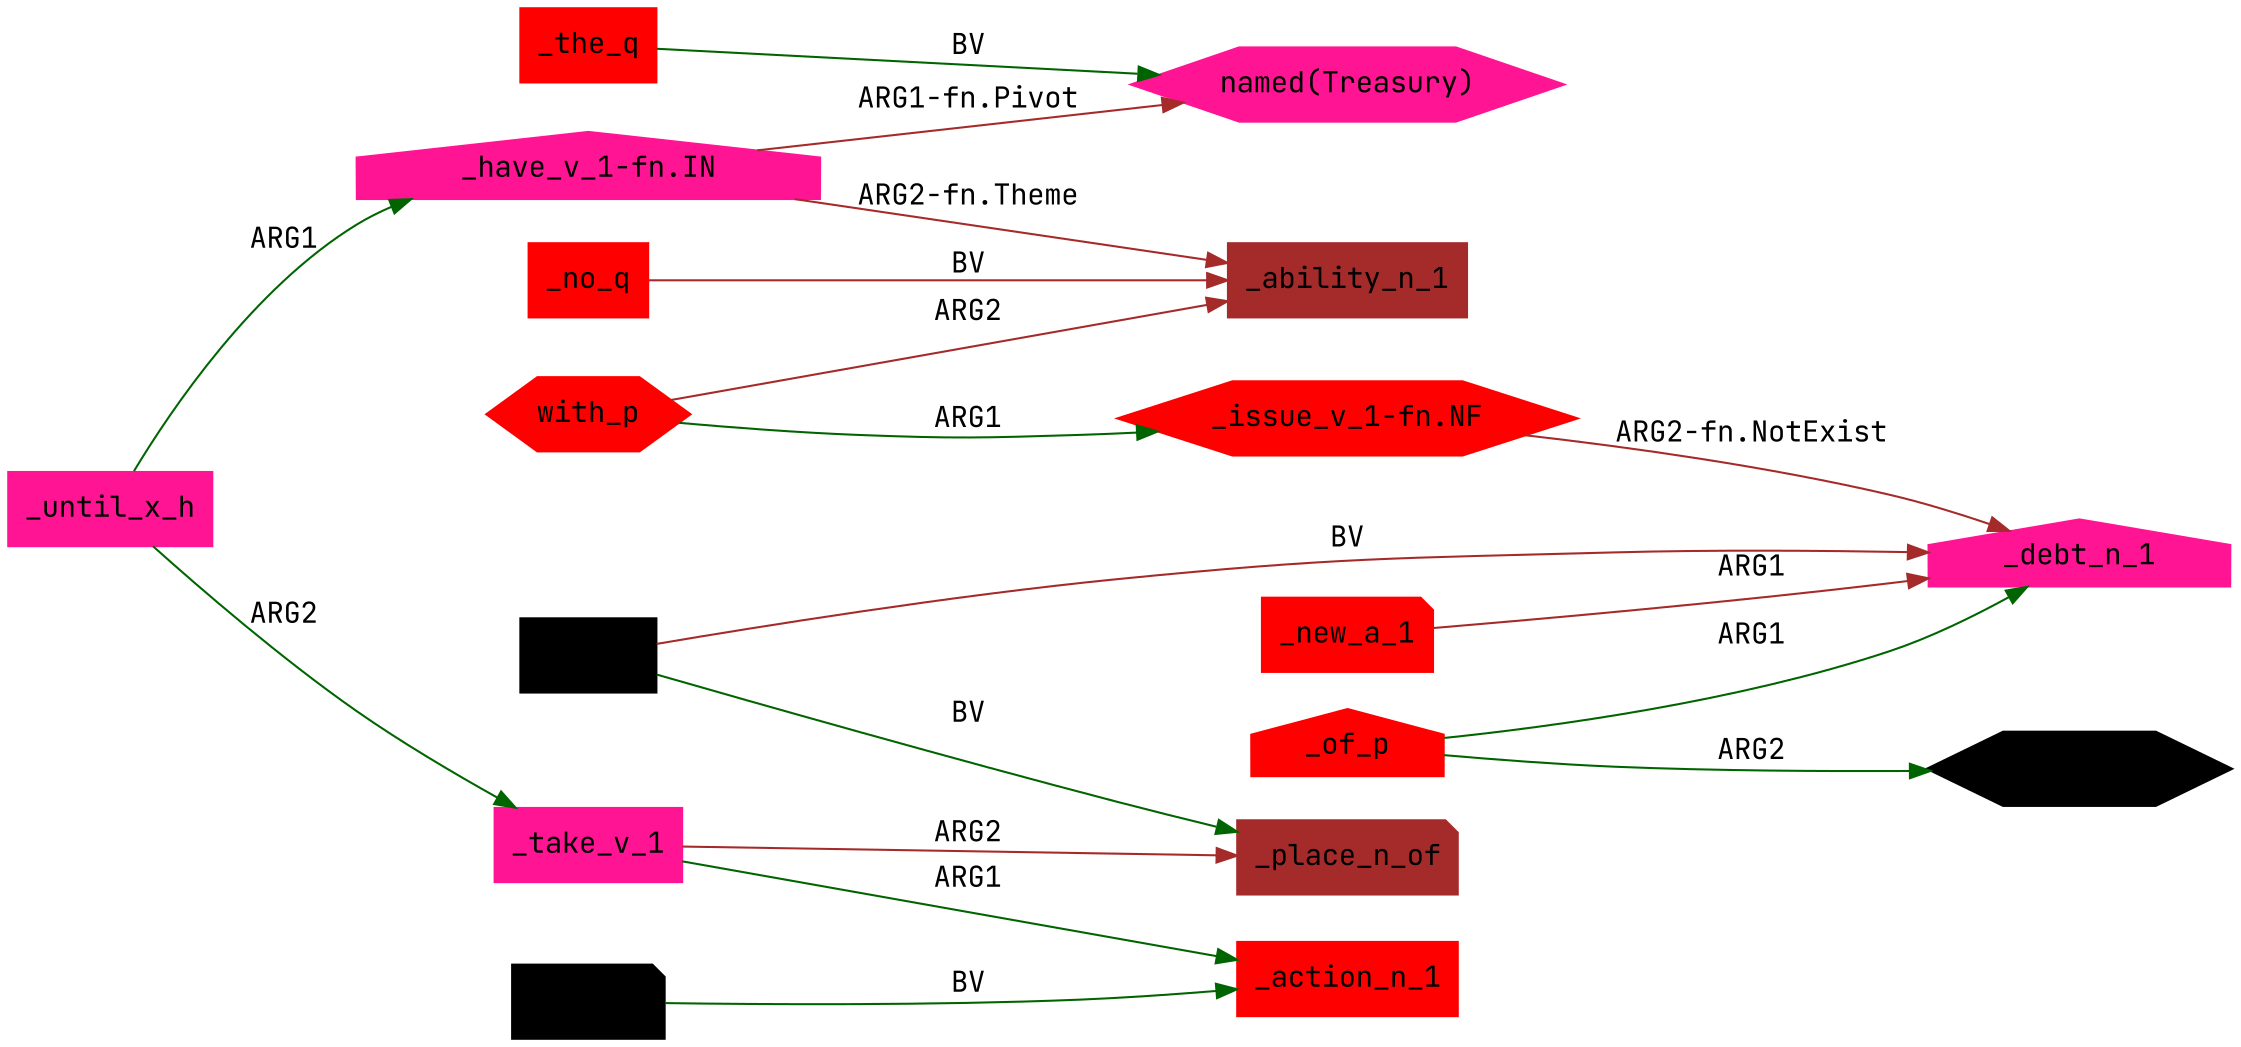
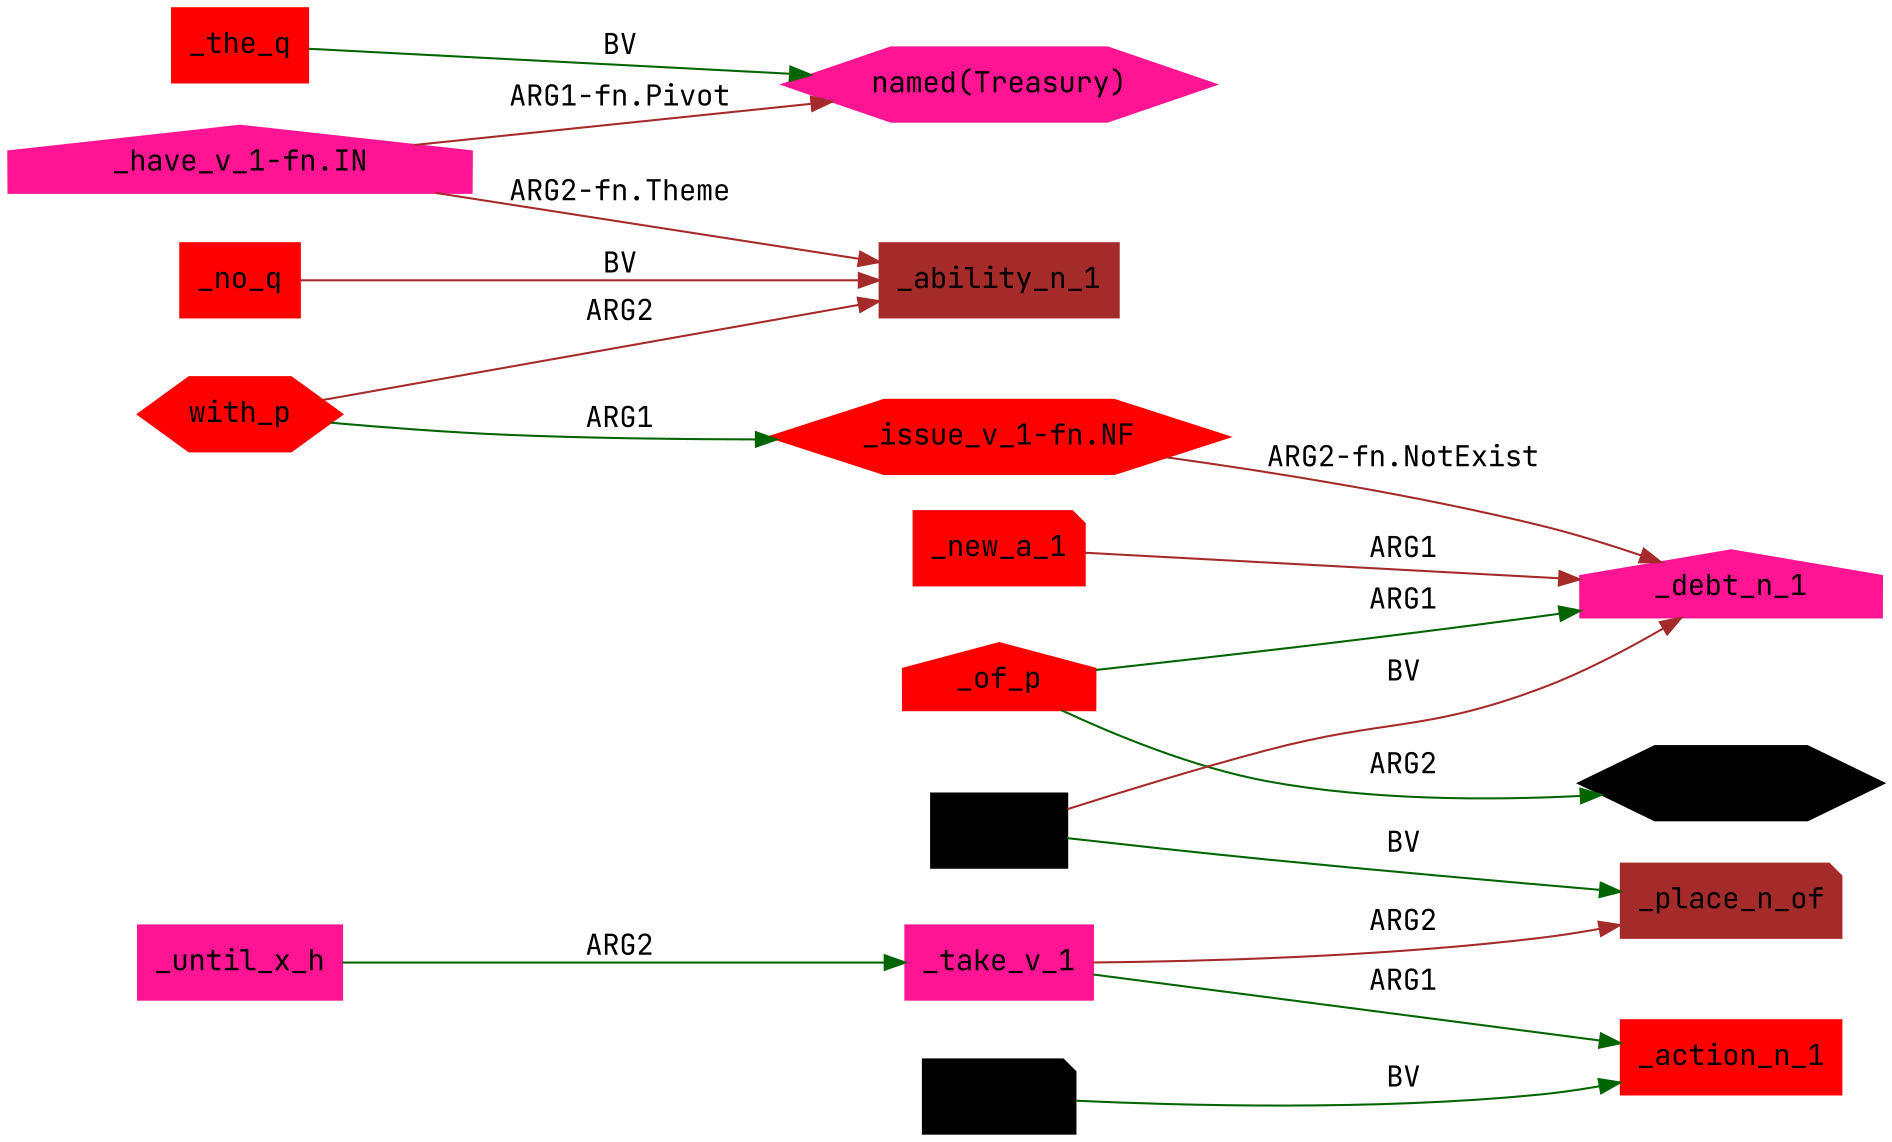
(245, 321) -> none
